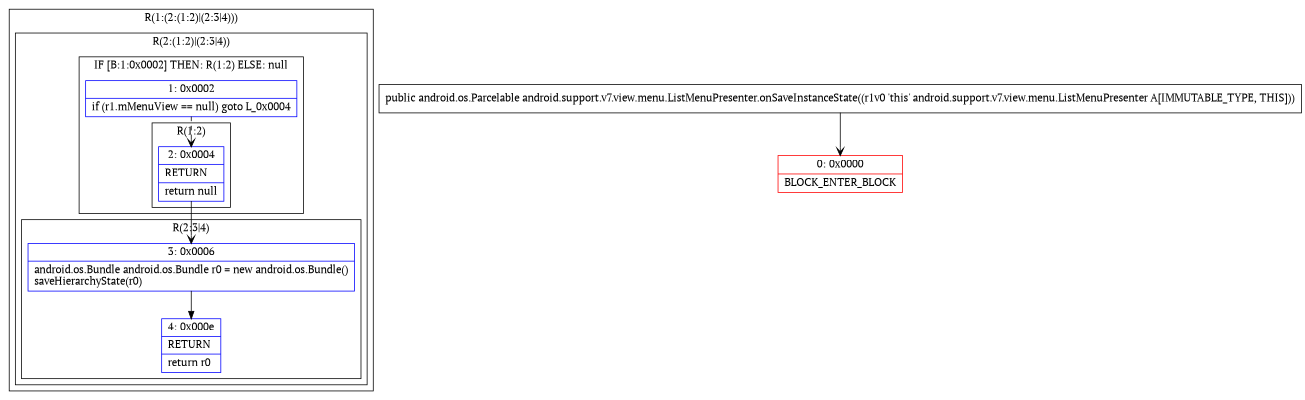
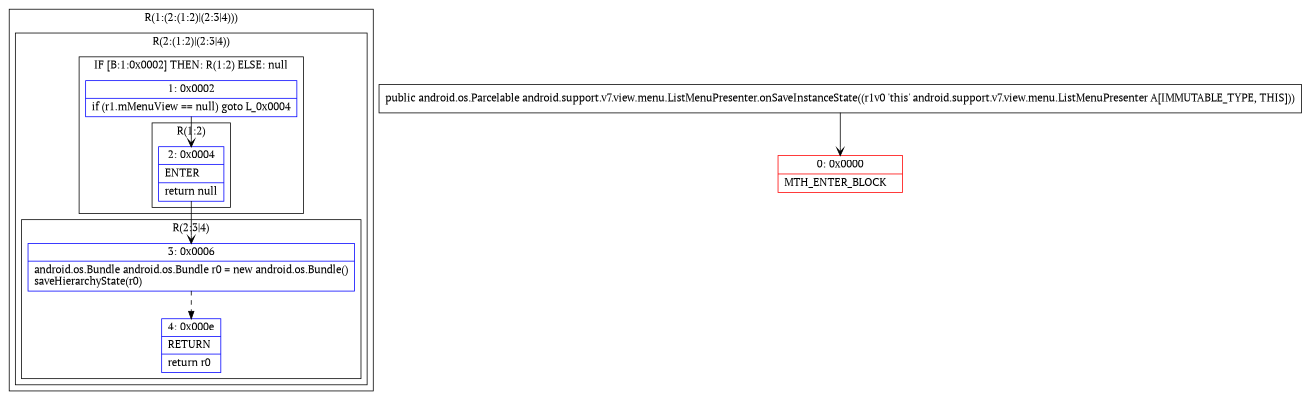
(191, 128) -> (191, 128)
(186, 173) -> (182, 173)
(840, 183) -> (835, 183)
(191, 301) -> (191, 301)
